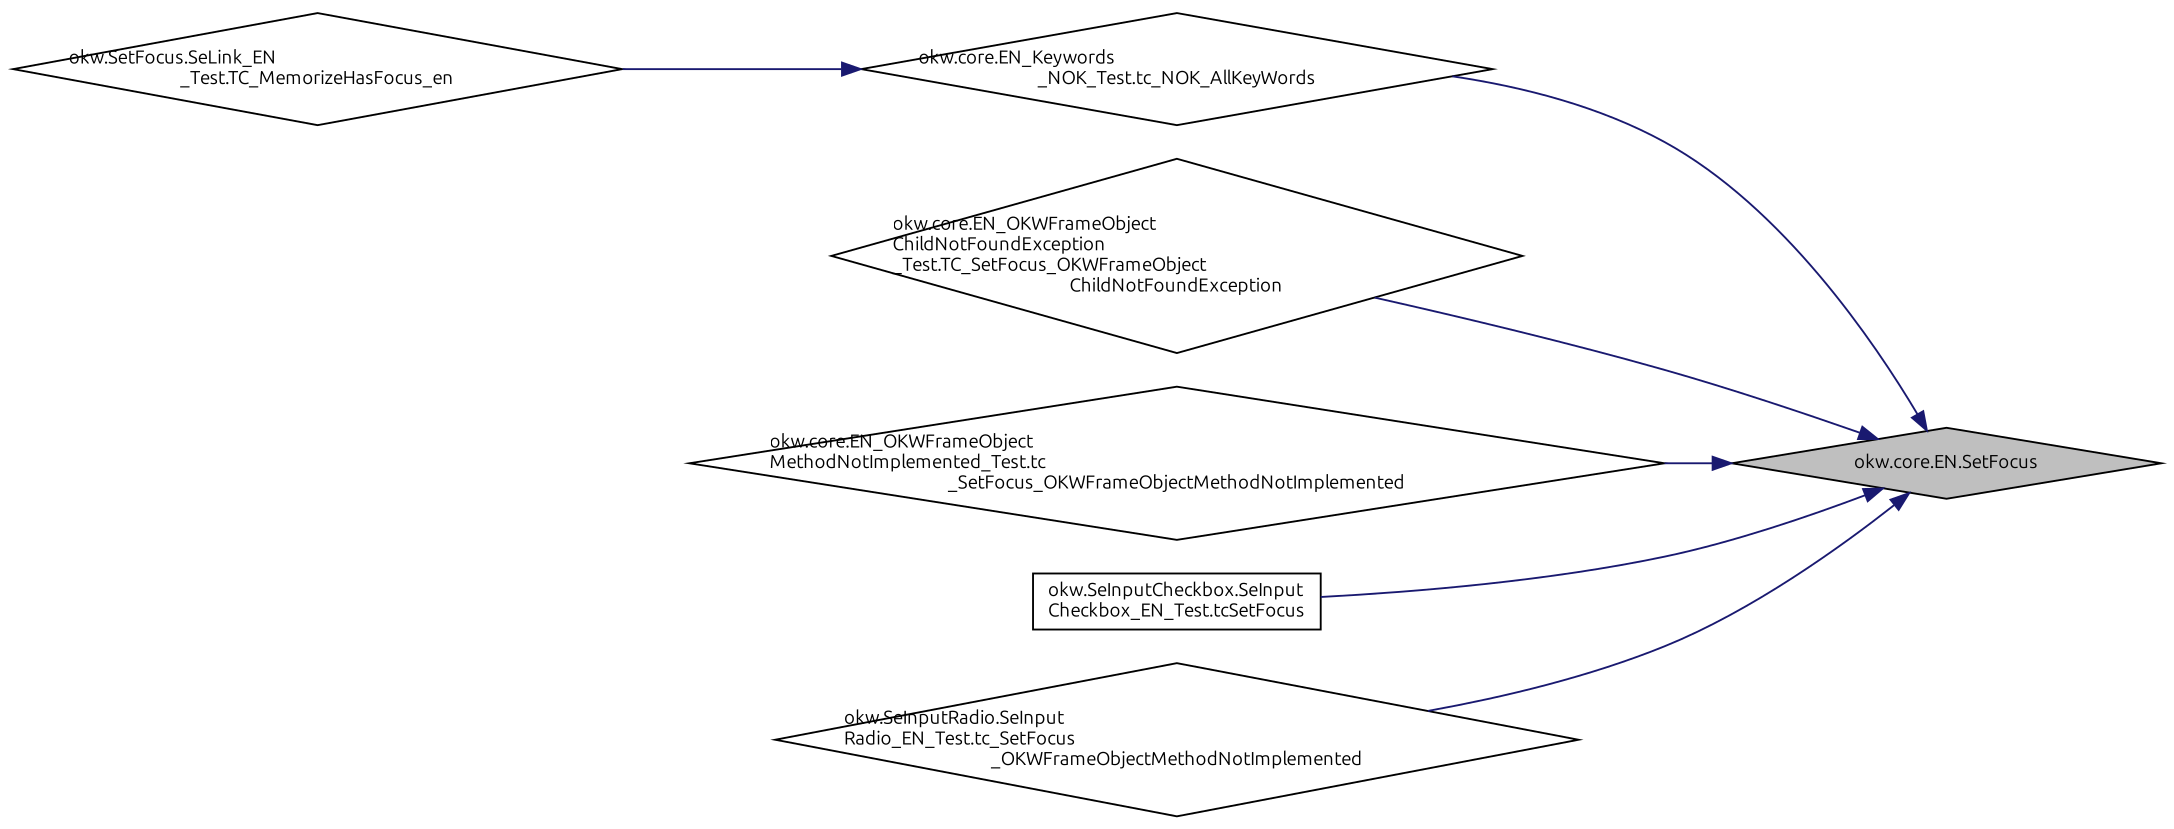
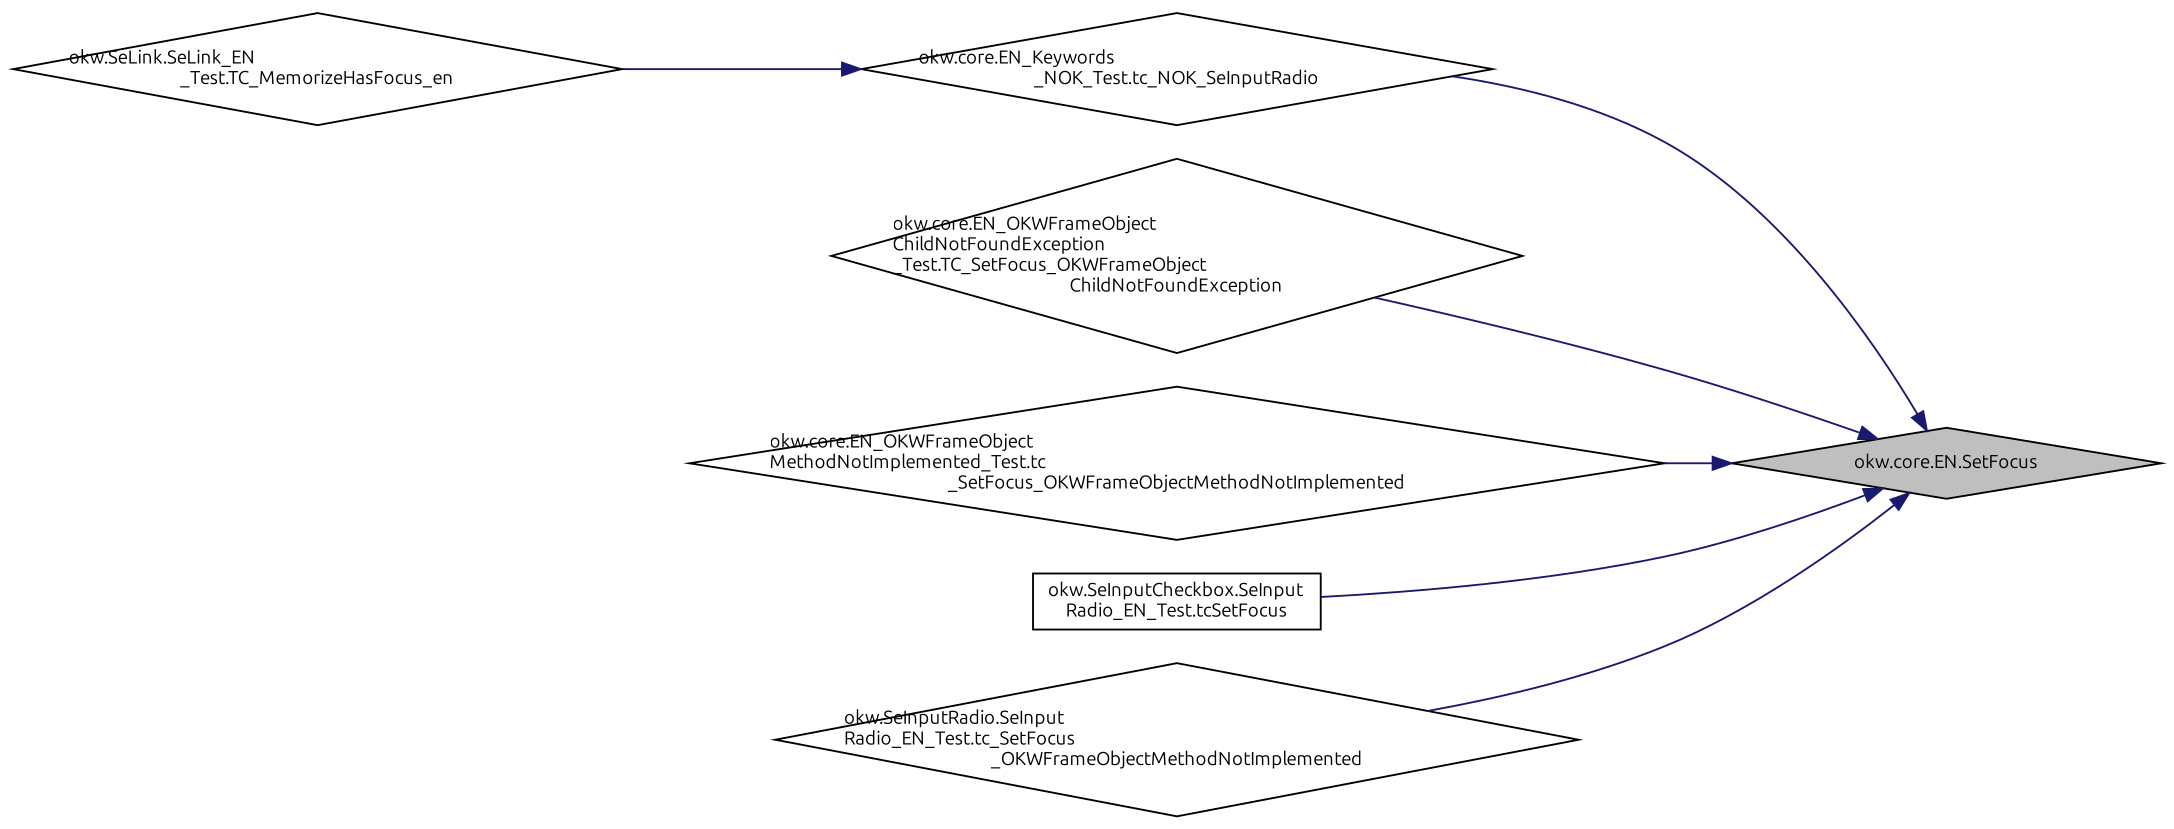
(318, 69) -> (318, 69)
(1177, 69) -> (1177, 69)
(1177, 602) -> (1177, 602)
